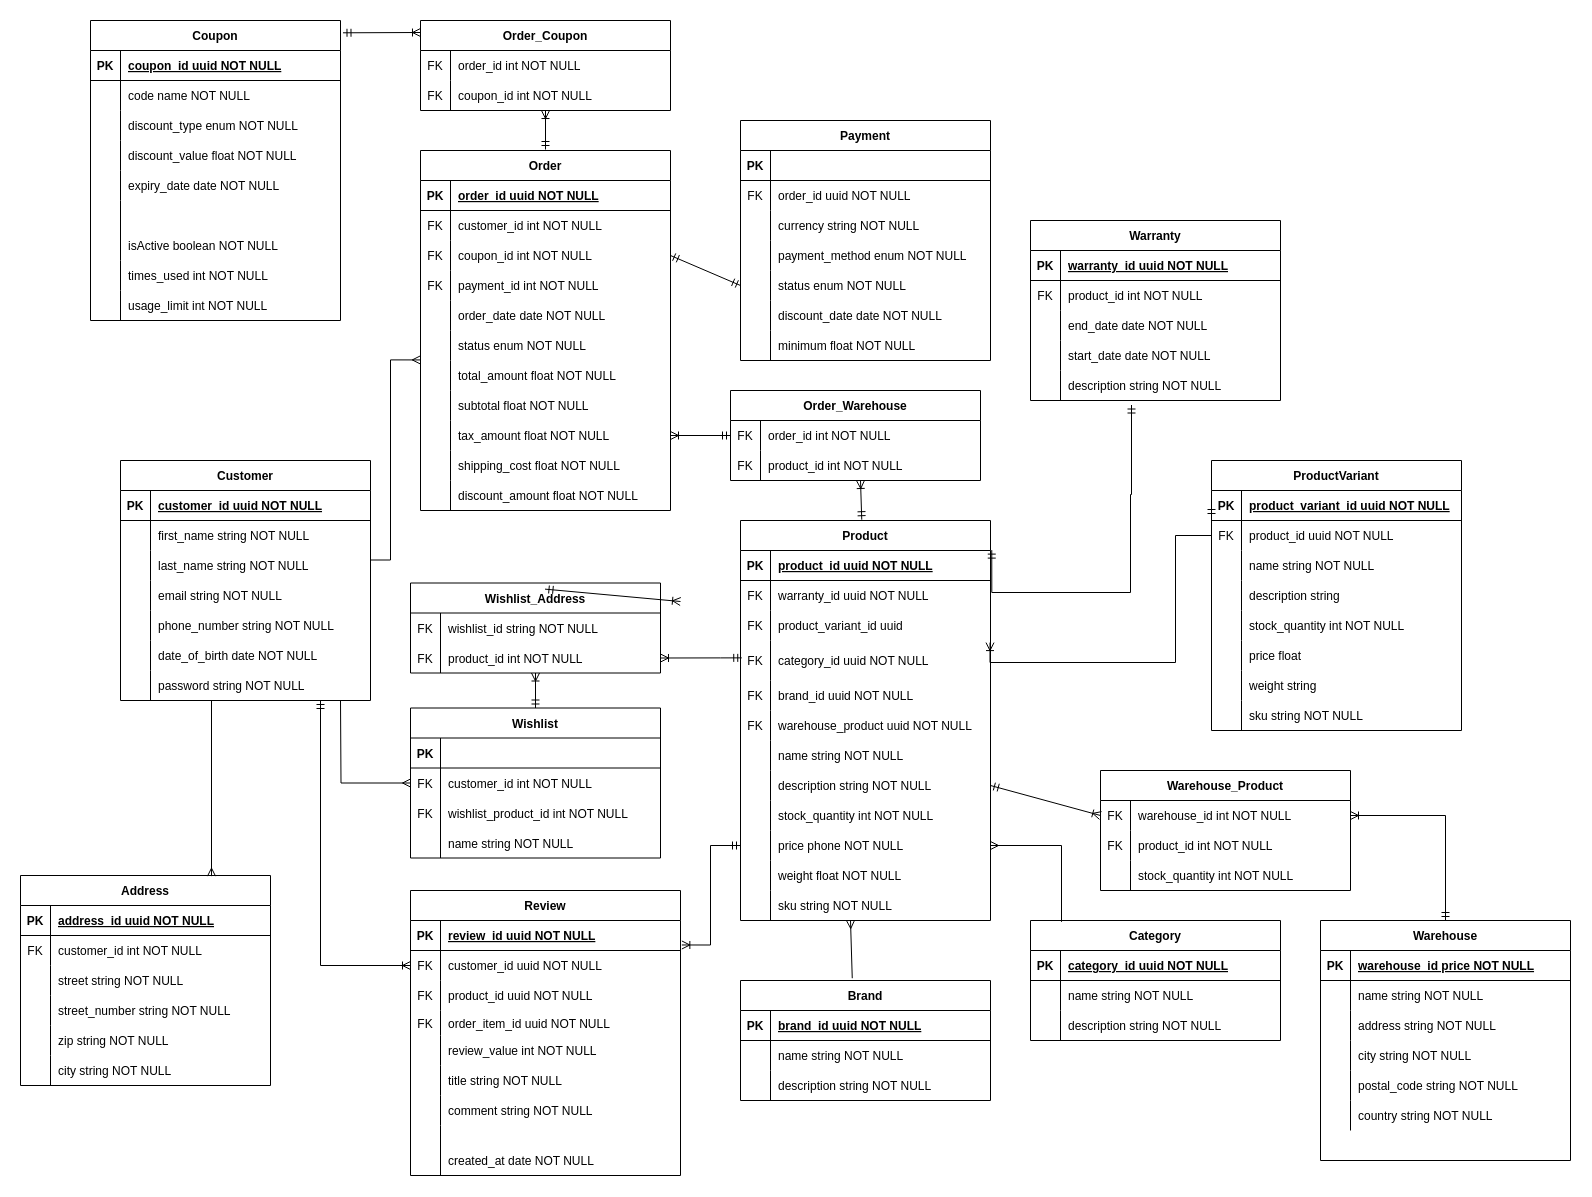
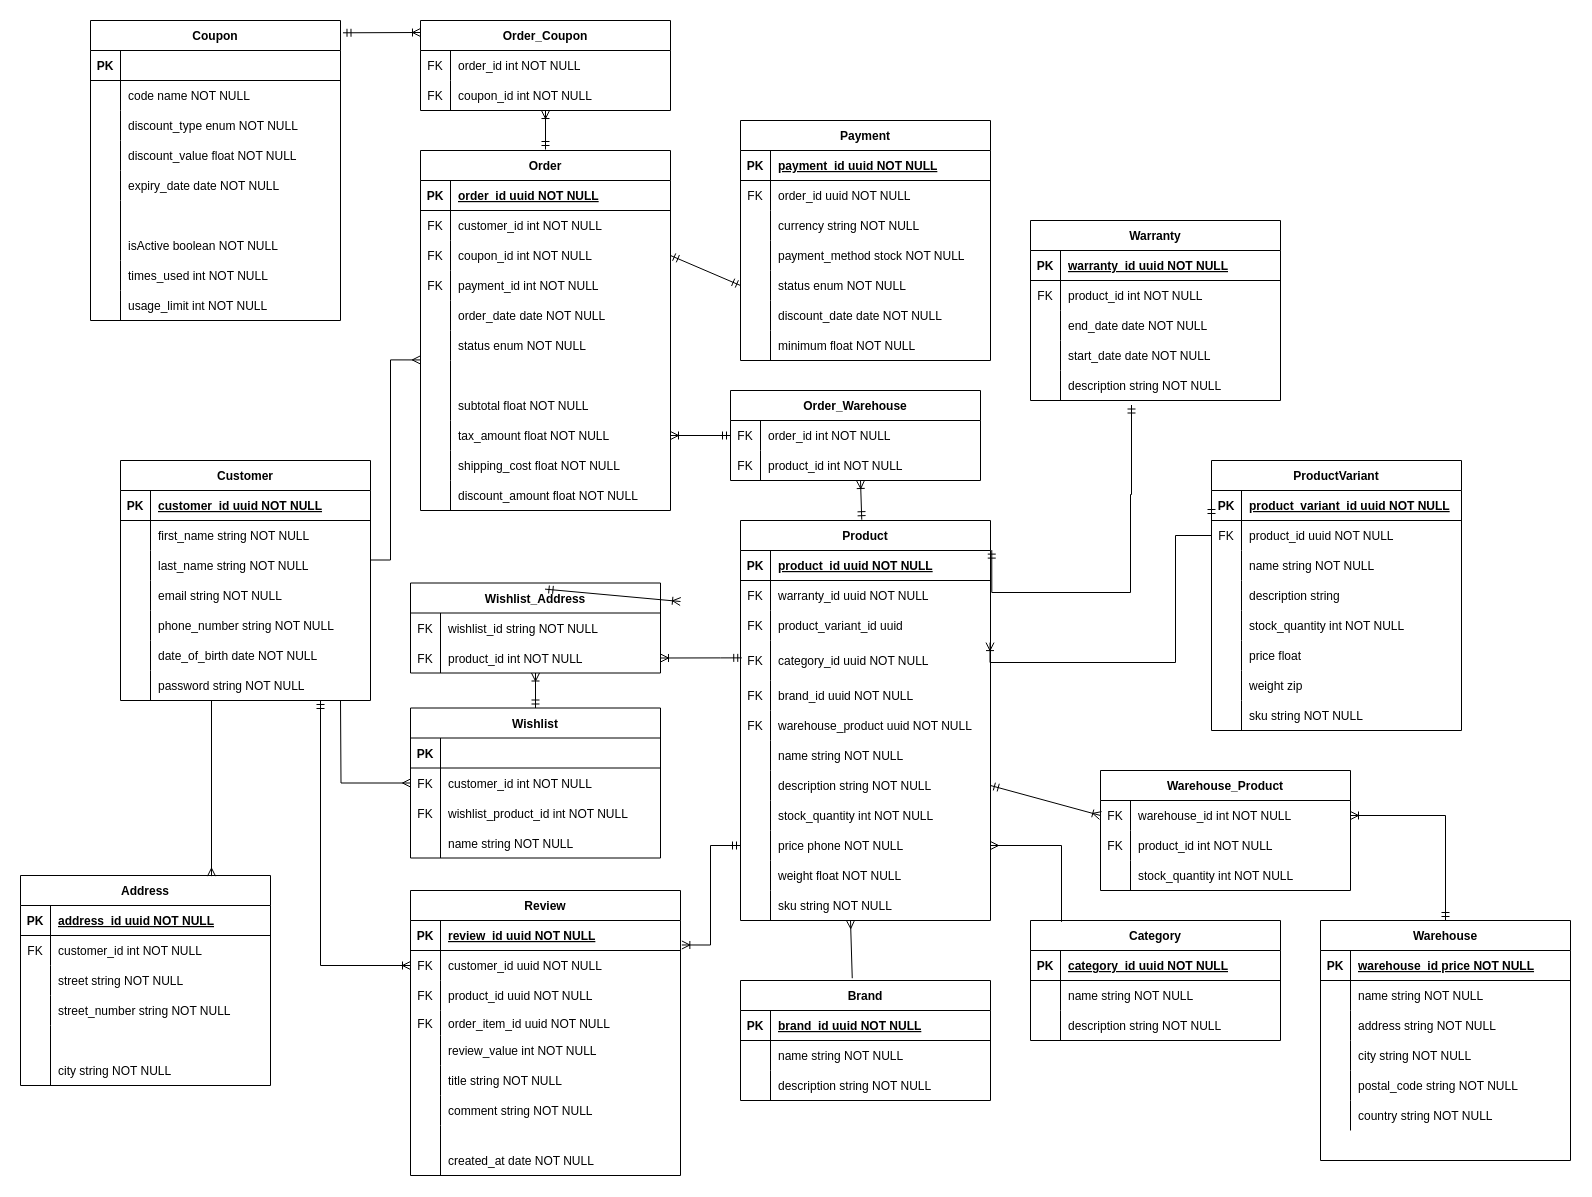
(231, 66) -> none
none -> (881, 166)
(867, 256) -> (871, 256)
(561, 376) -> none
(1288, 686) -> (1278, 686)
(161, 1041) -> none
